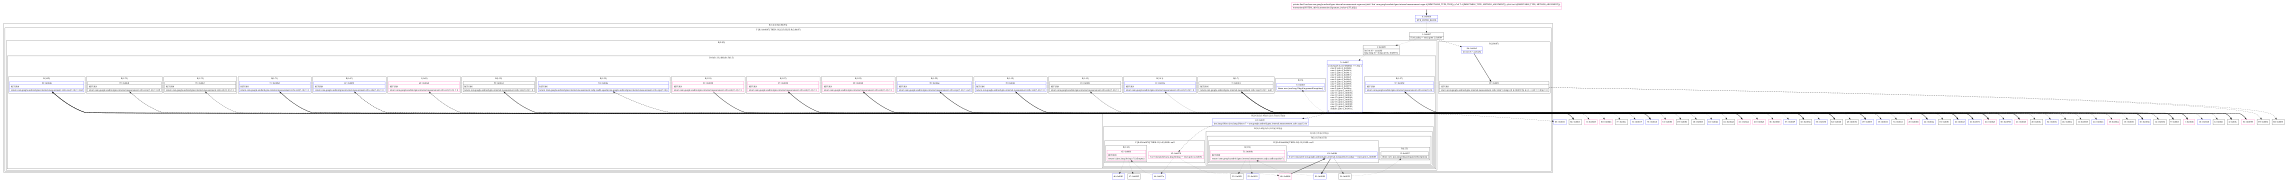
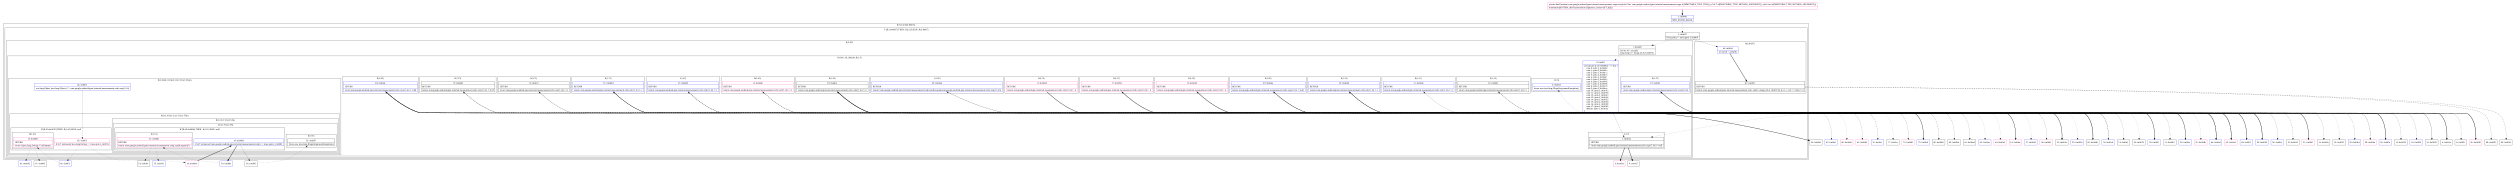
(1253, 113) -> (1557, 113)
(1316, 116) -> (1618, 124)
